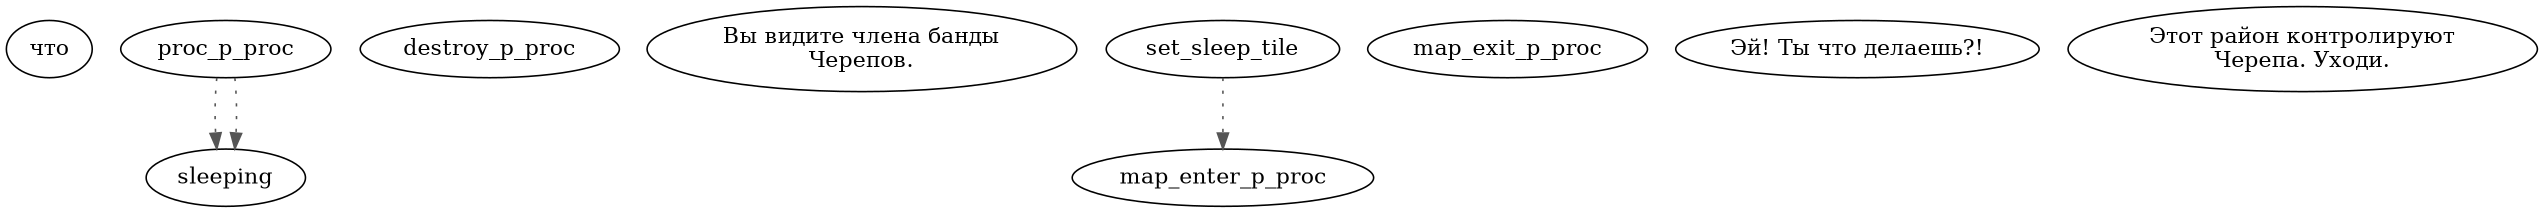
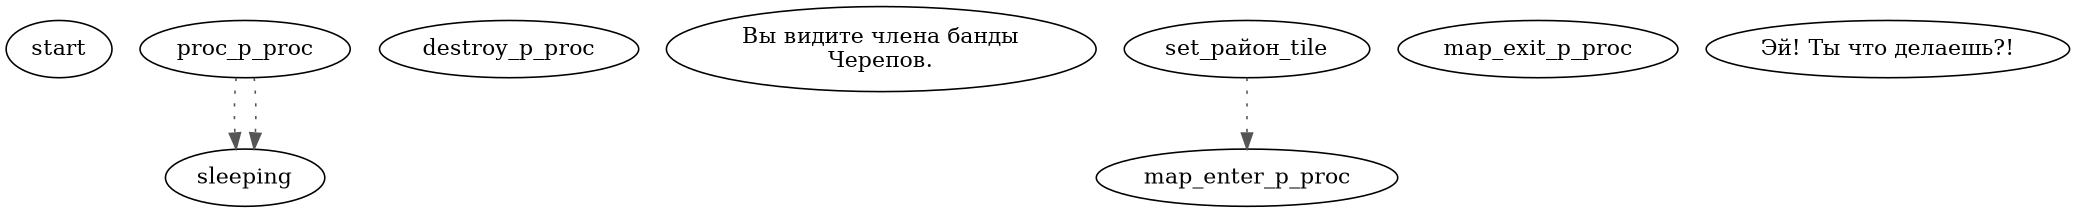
(49, 49) -> (59, 49)
(1223, 49) -> (1247, 49)
(2303, 49) -> none
